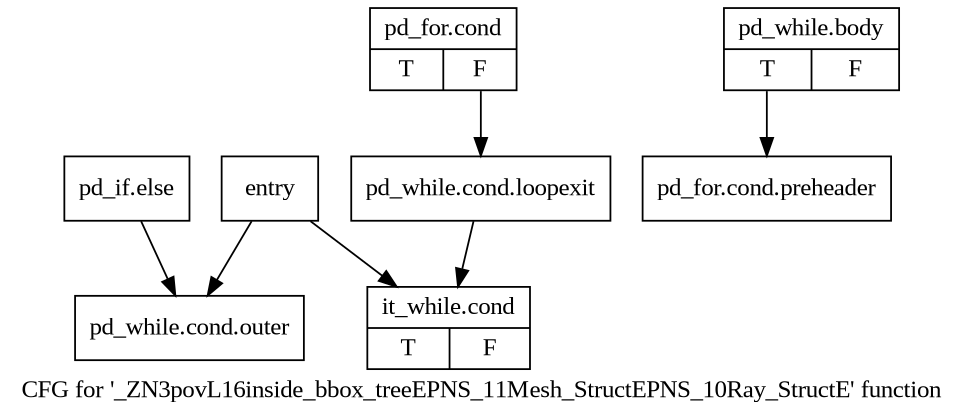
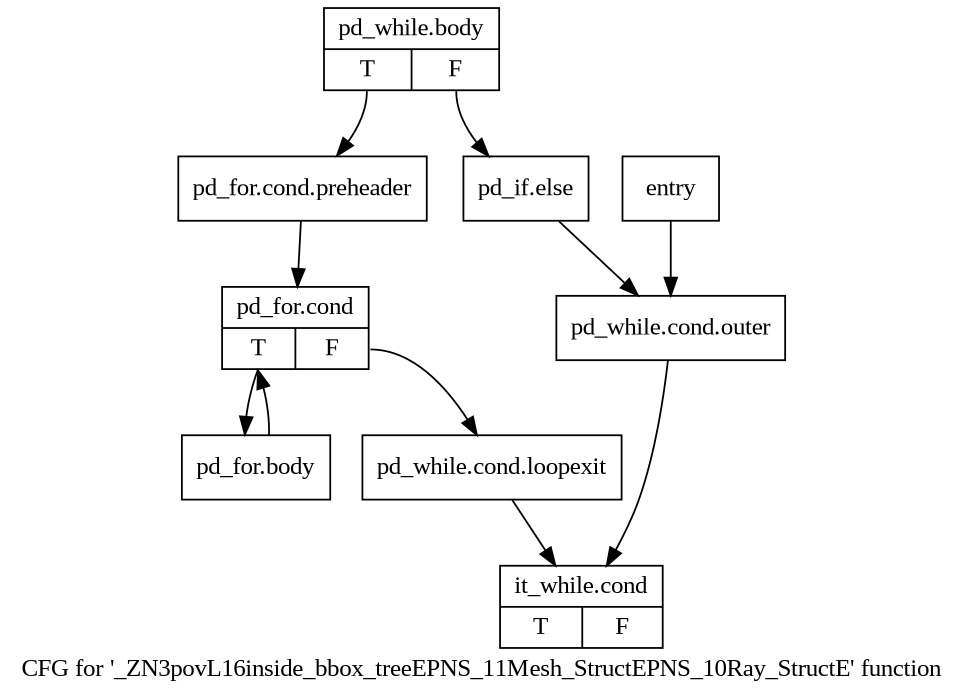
none -> (462, 118)
none -> (300, 245)
(346, 248) -> (651, 458)
none -> (256, 467)
